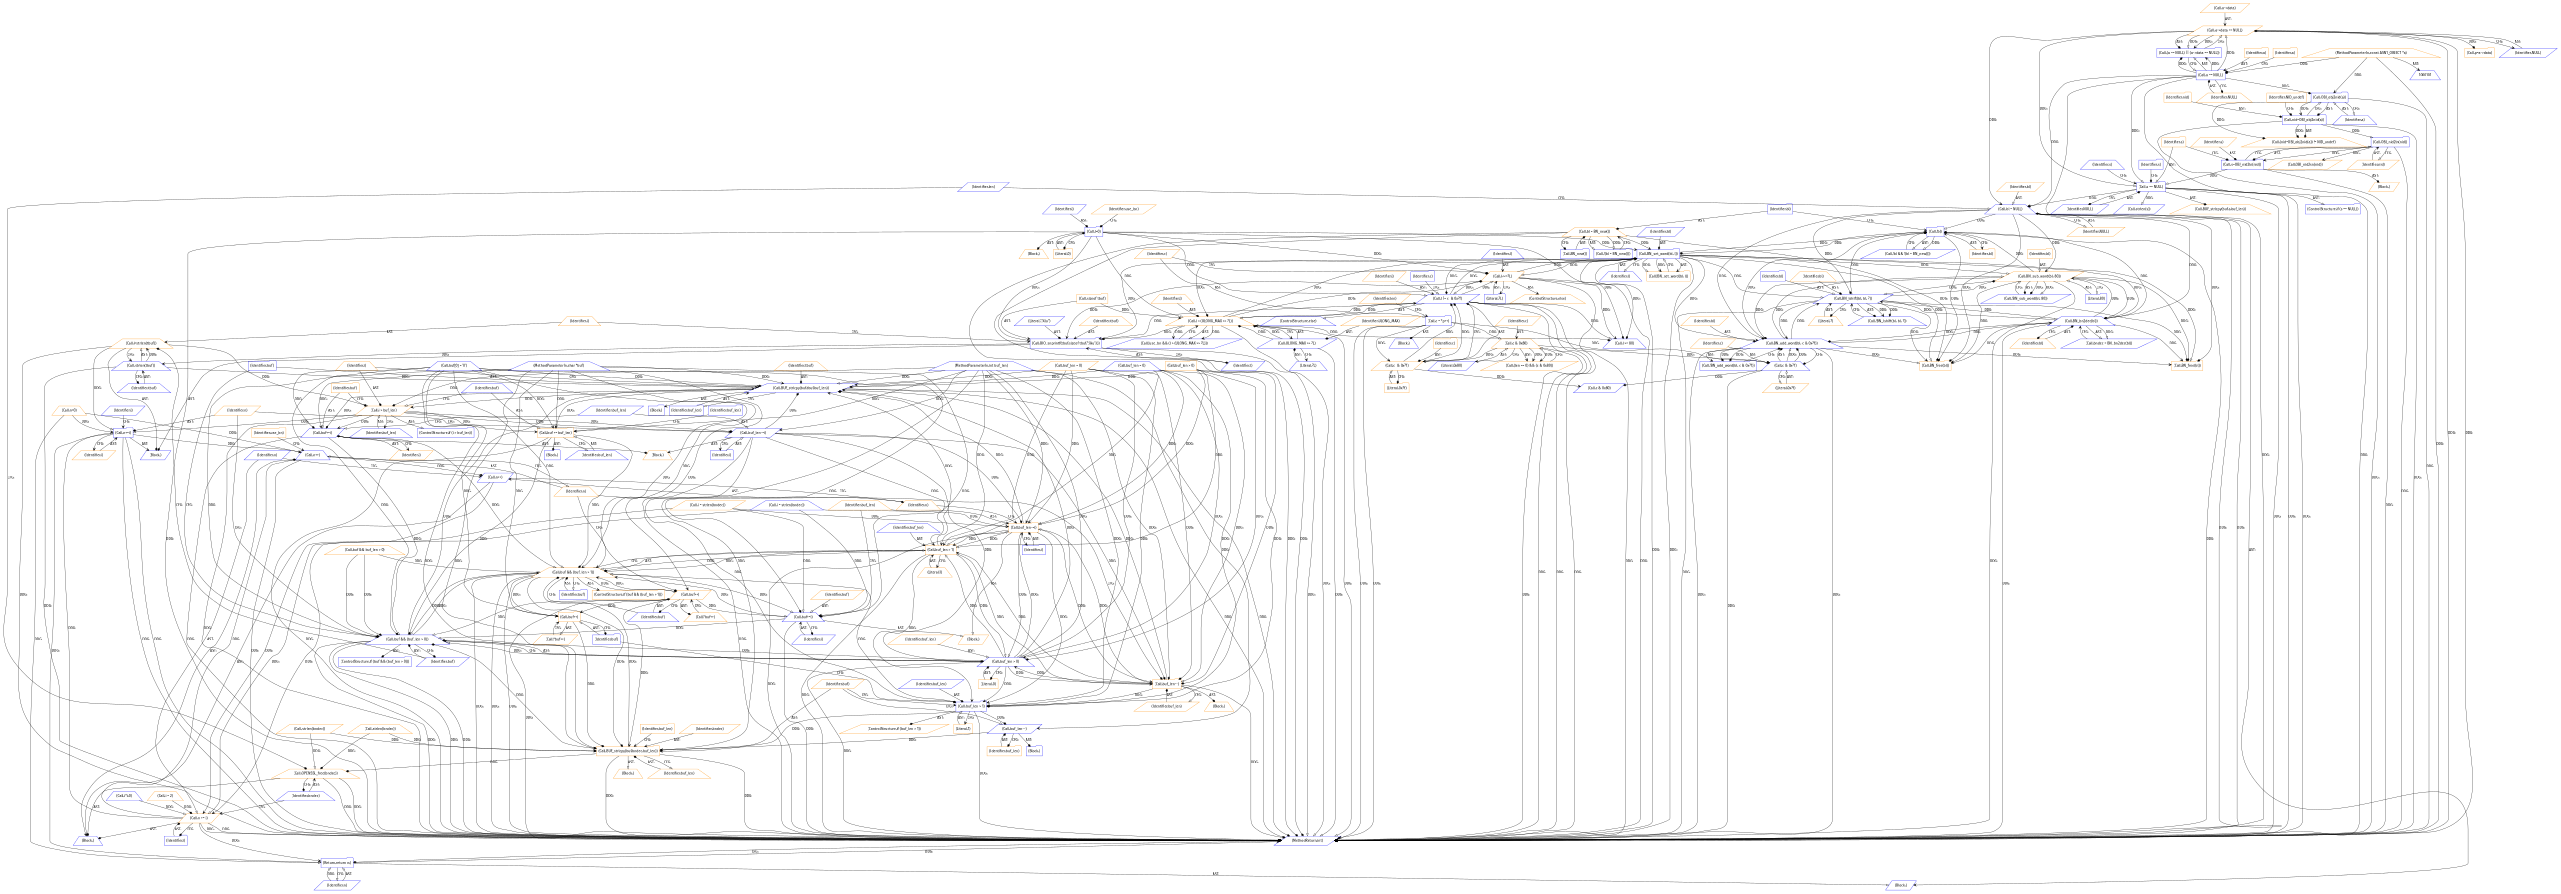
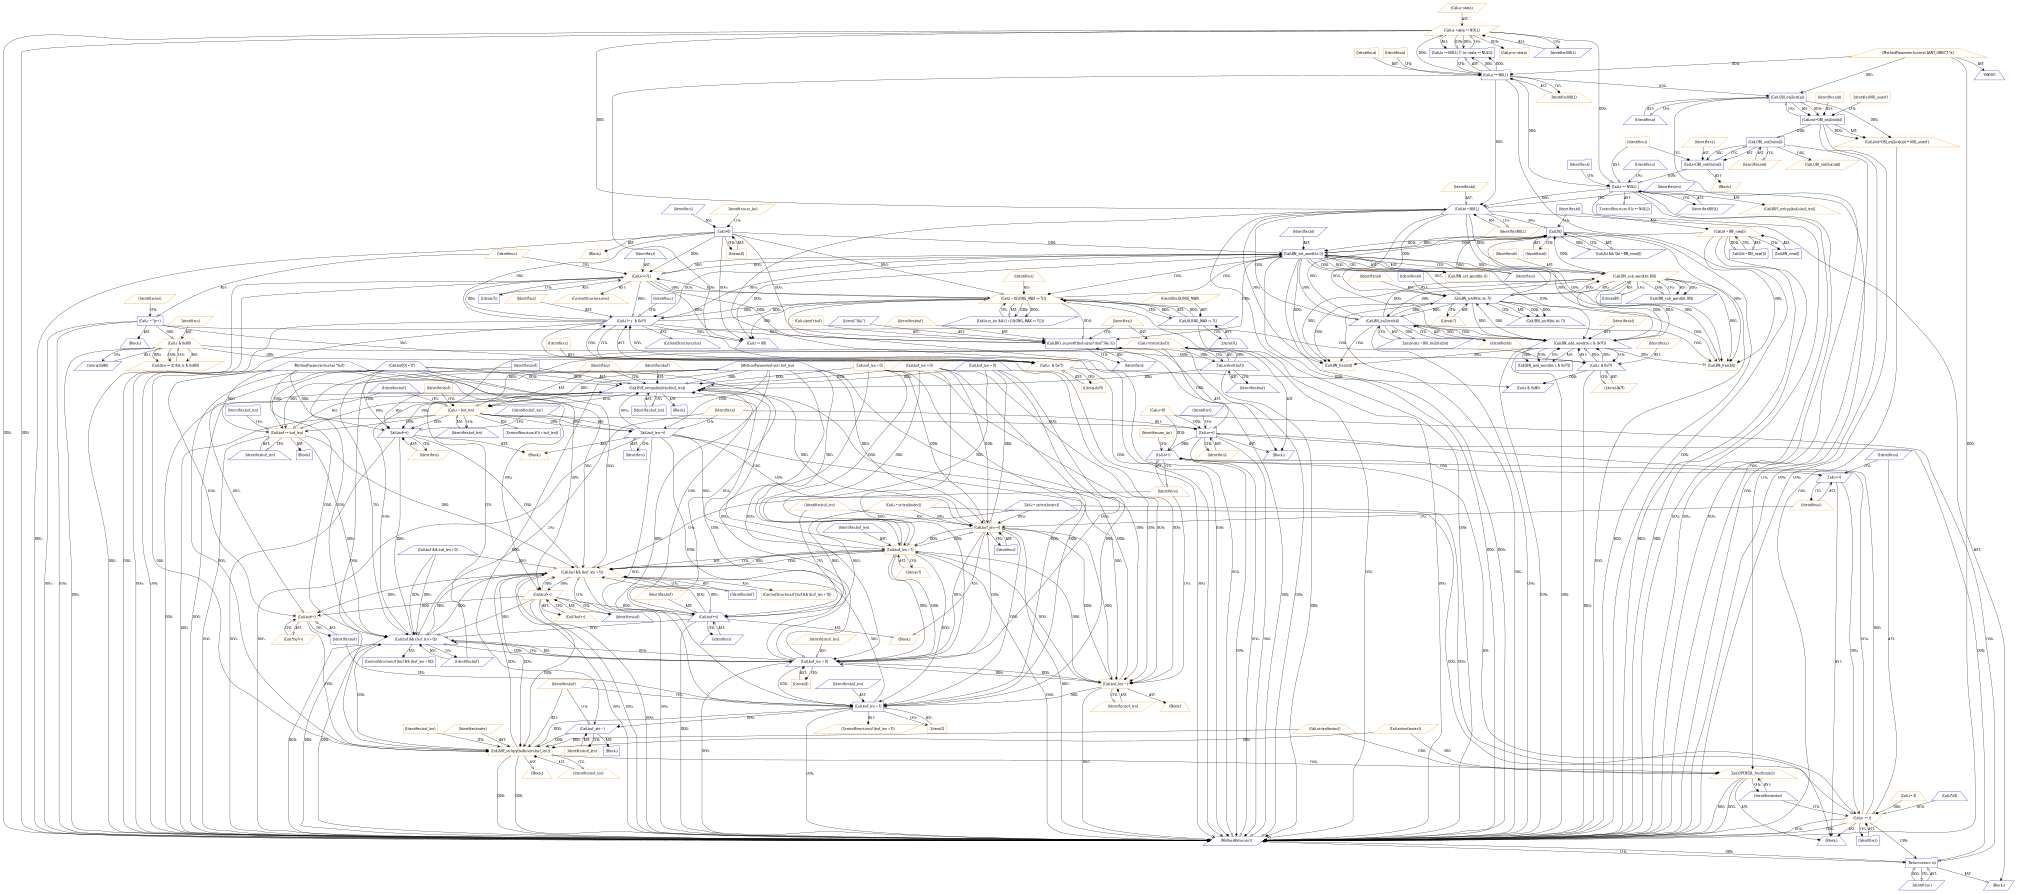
(2139, 209) -> none
(1139, 314) -> (820, 294)
(365, 550) -> (438, 550)
(2385, 796) -> (1806, 718)
